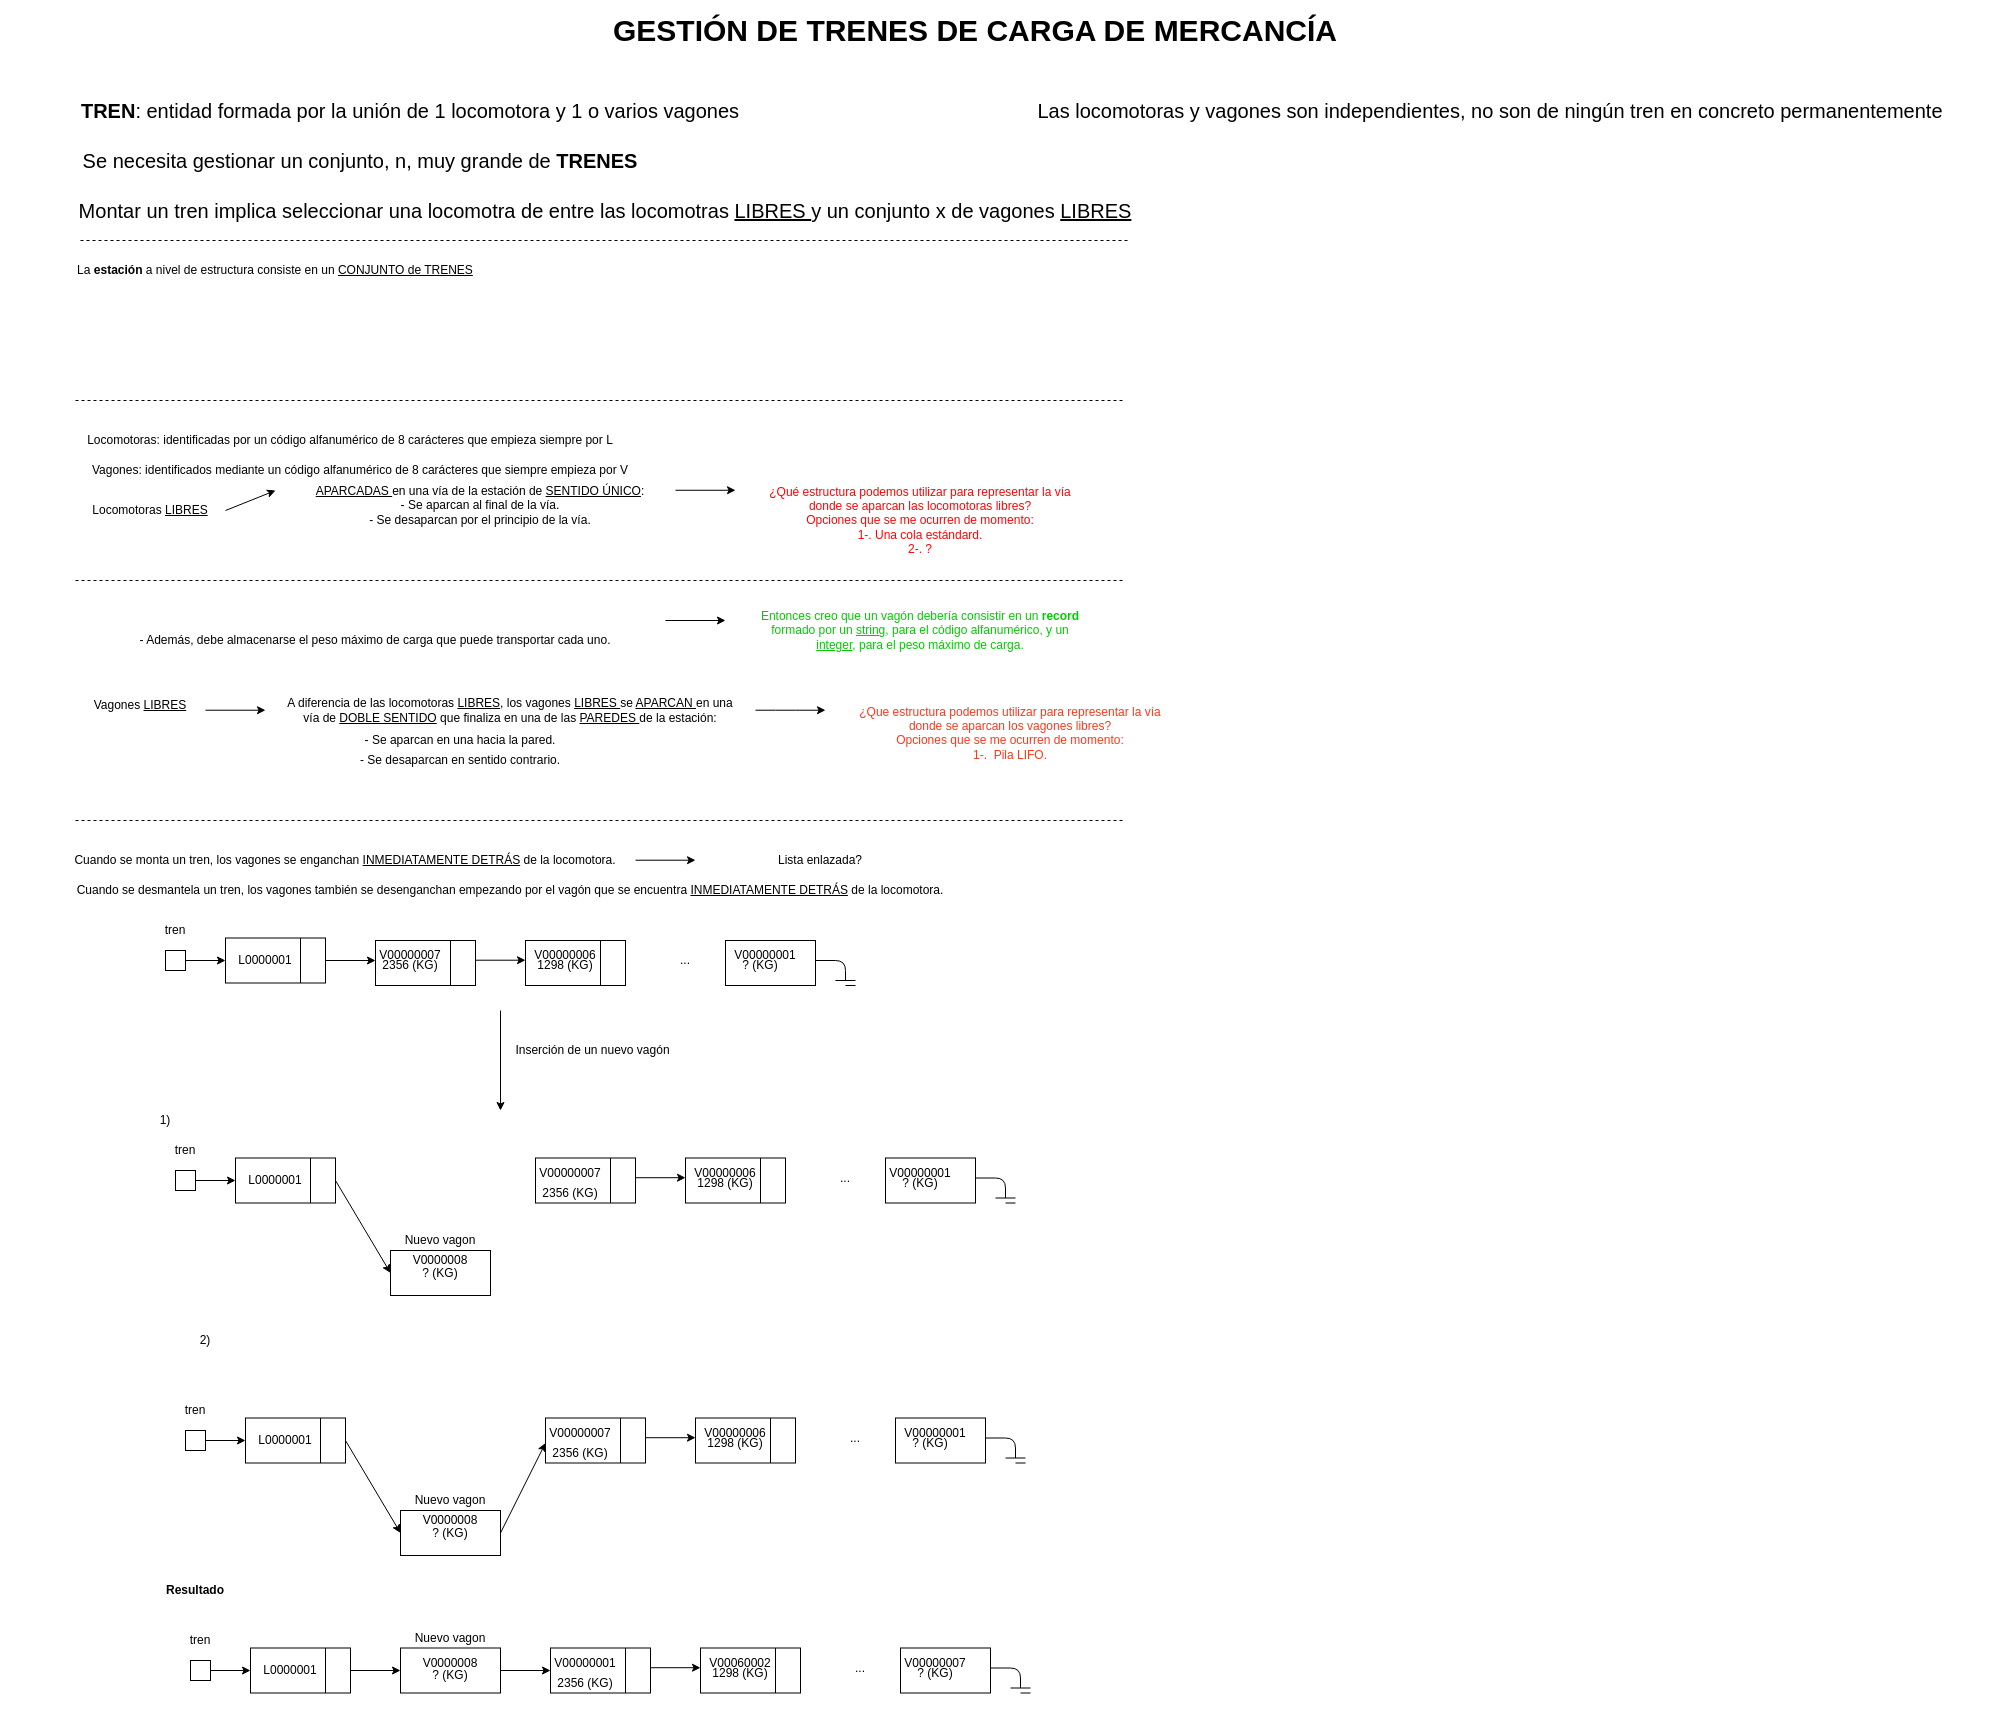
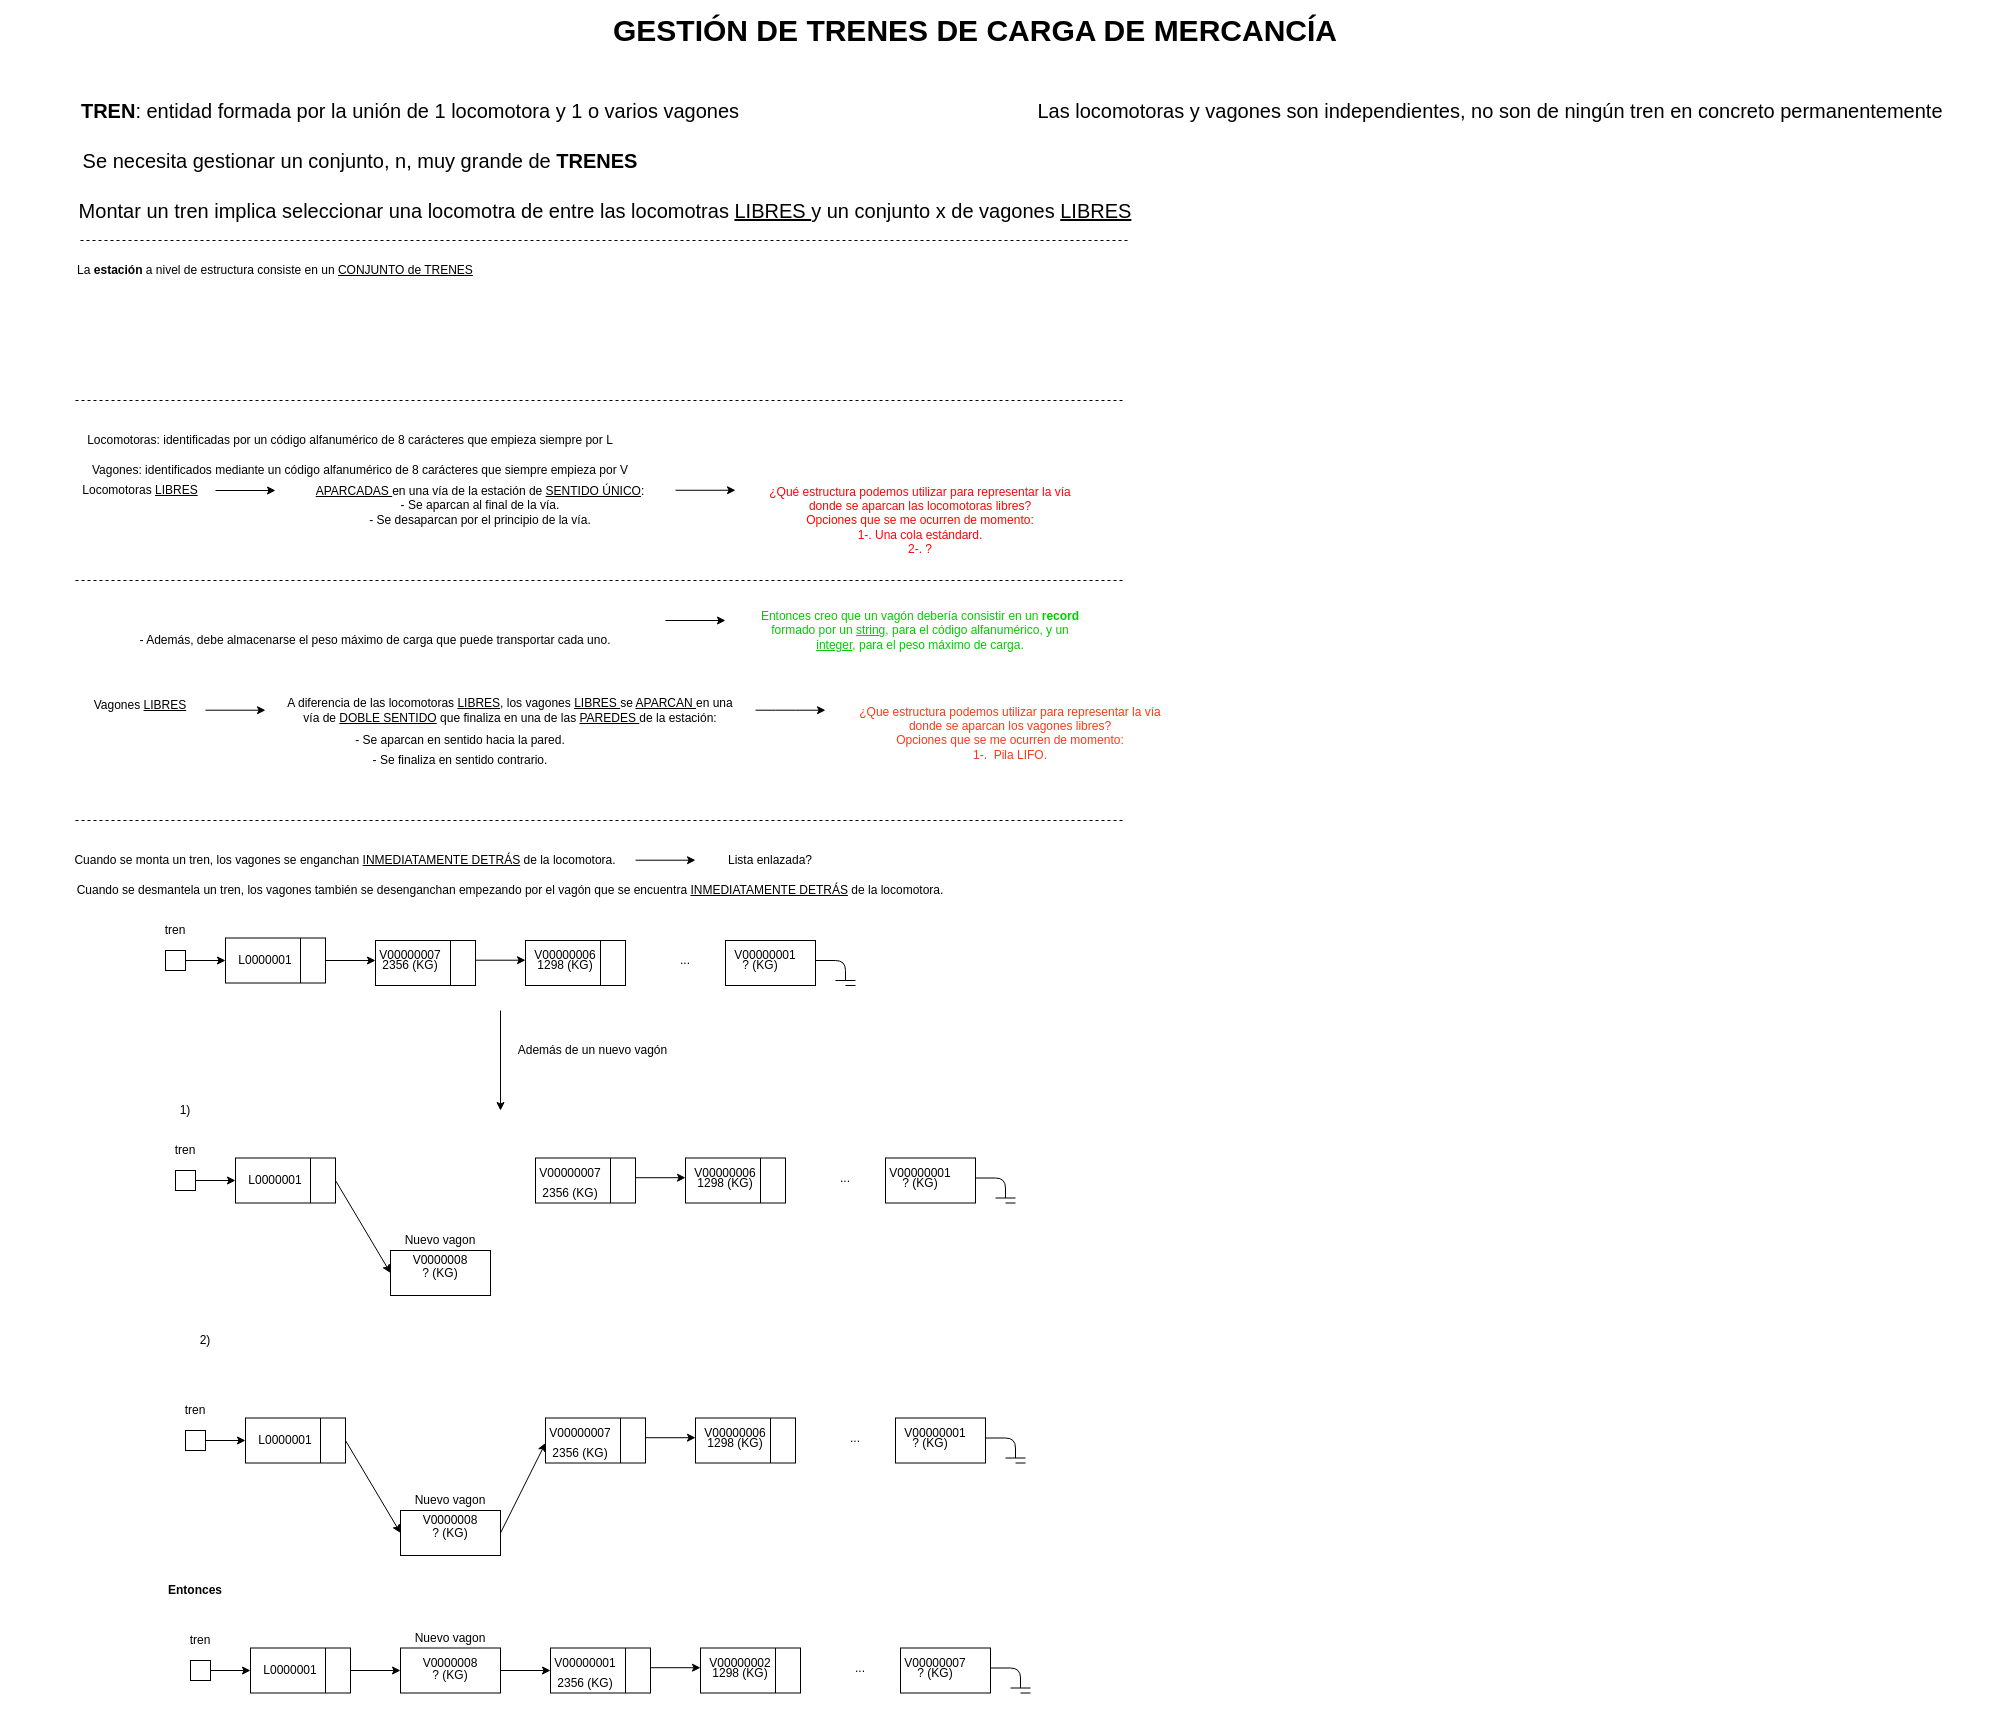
(151, 511) -> (141, 491)
(461, 741) -> (461, 741)
(461, 761) -> (461, 761)
(821, 861) -> (771, 861)
(593, 1051) -> (593, 1051)
(166, 1121) -> (186, 1111)
(196, 1591) -> (196, 1591)
(741, 1664) -> (741, 1664)
